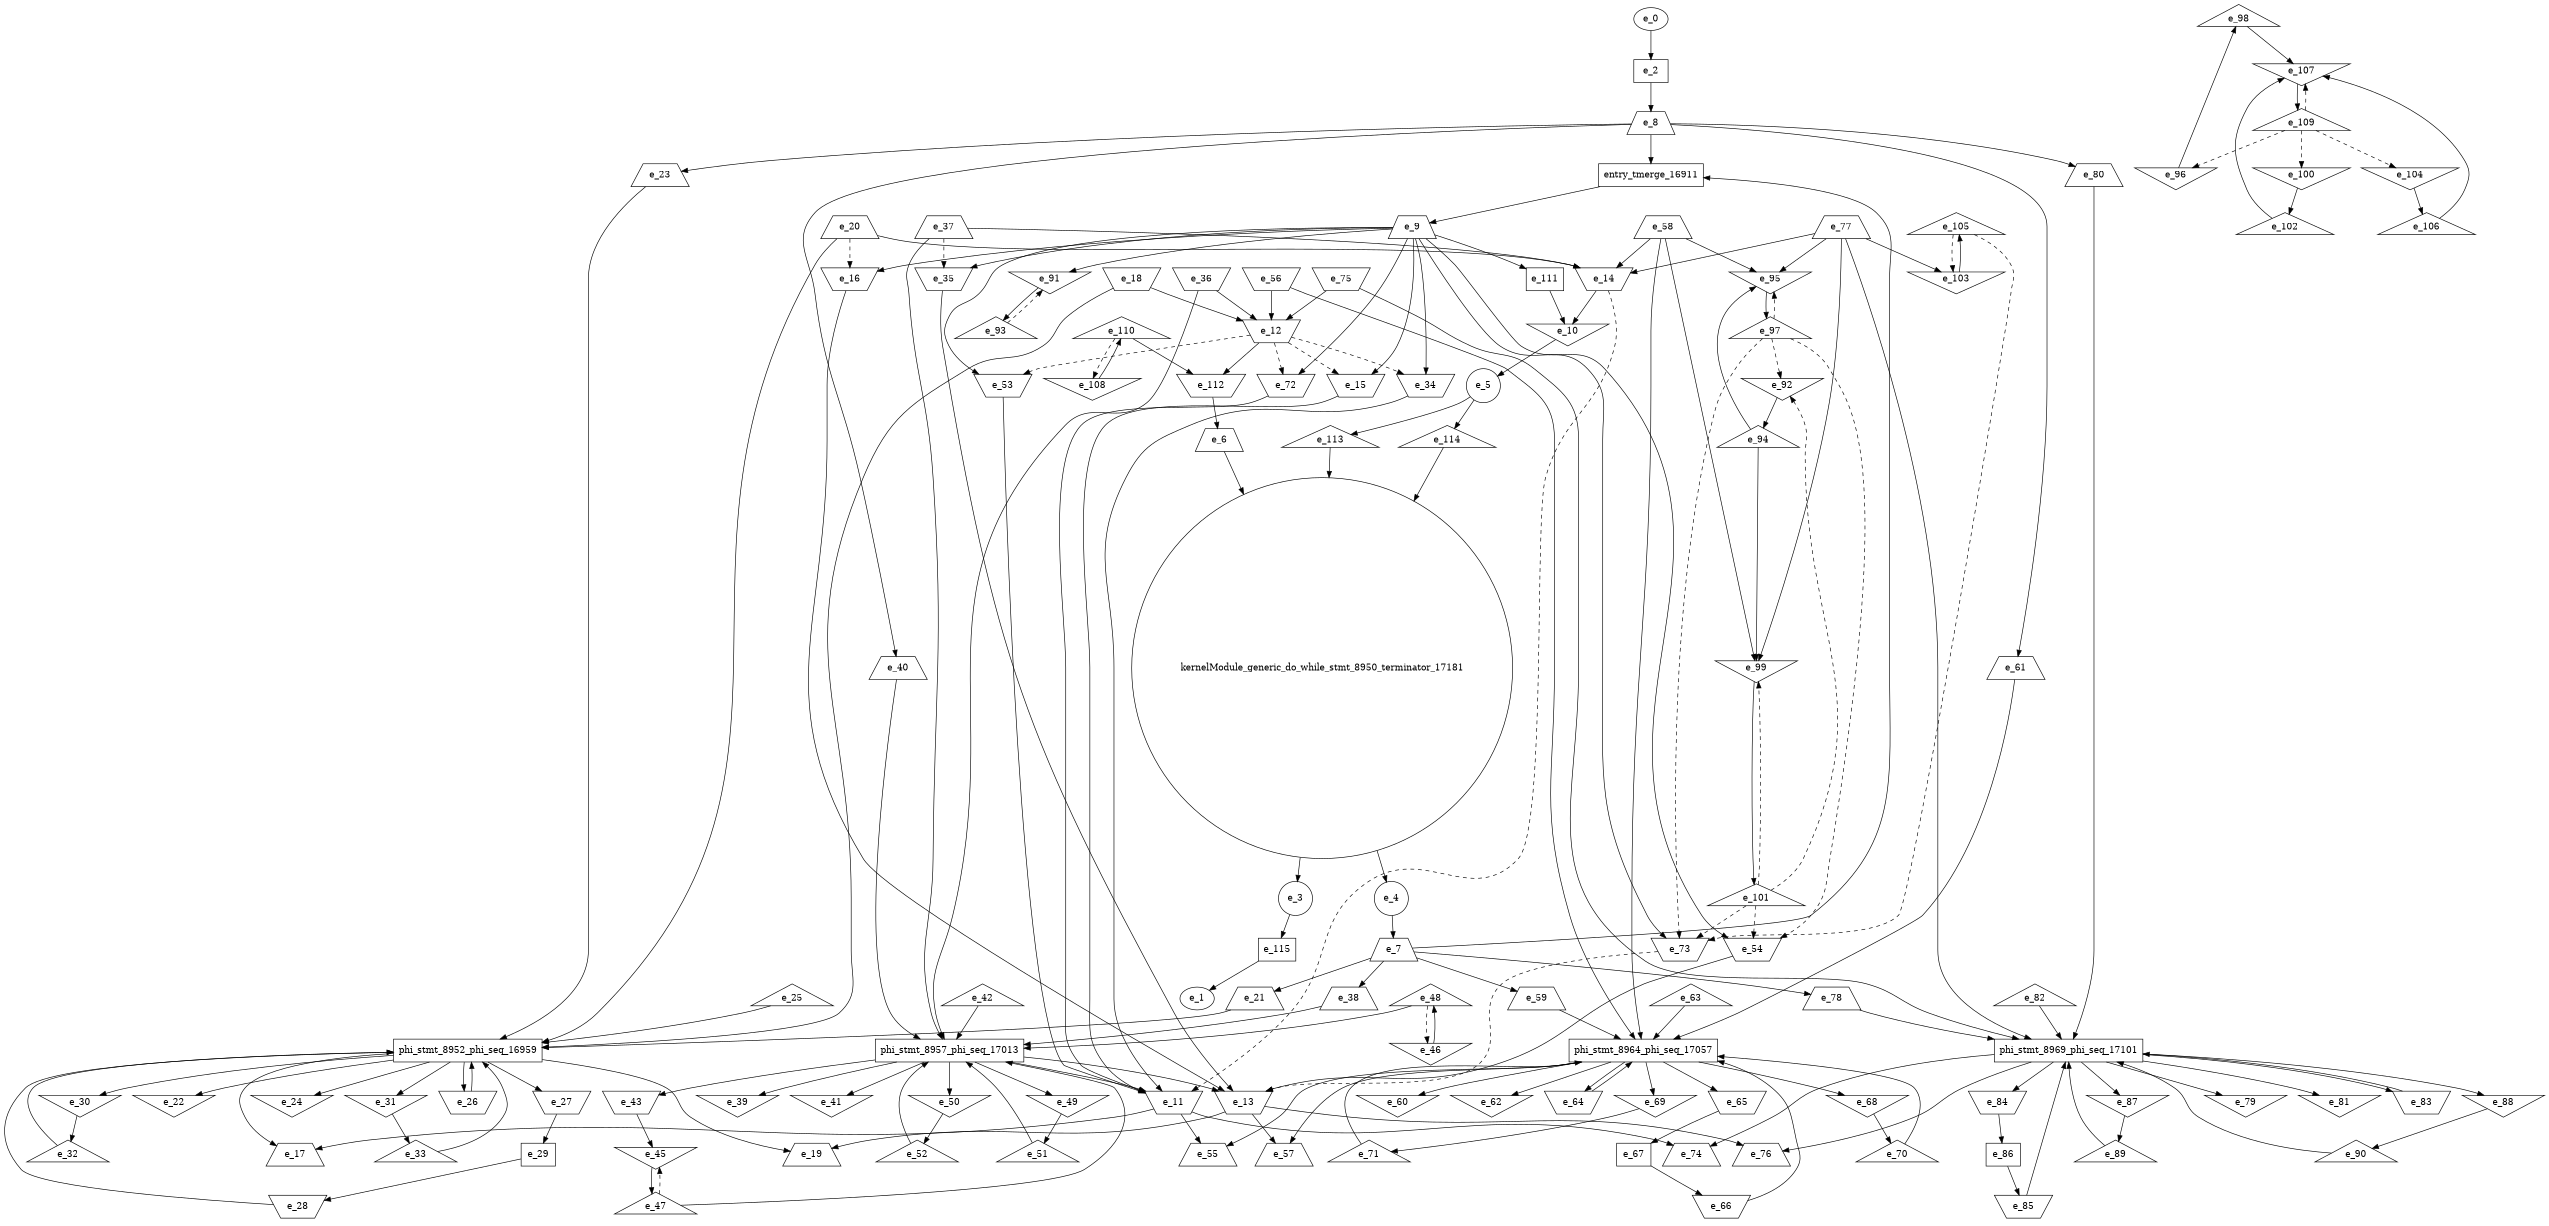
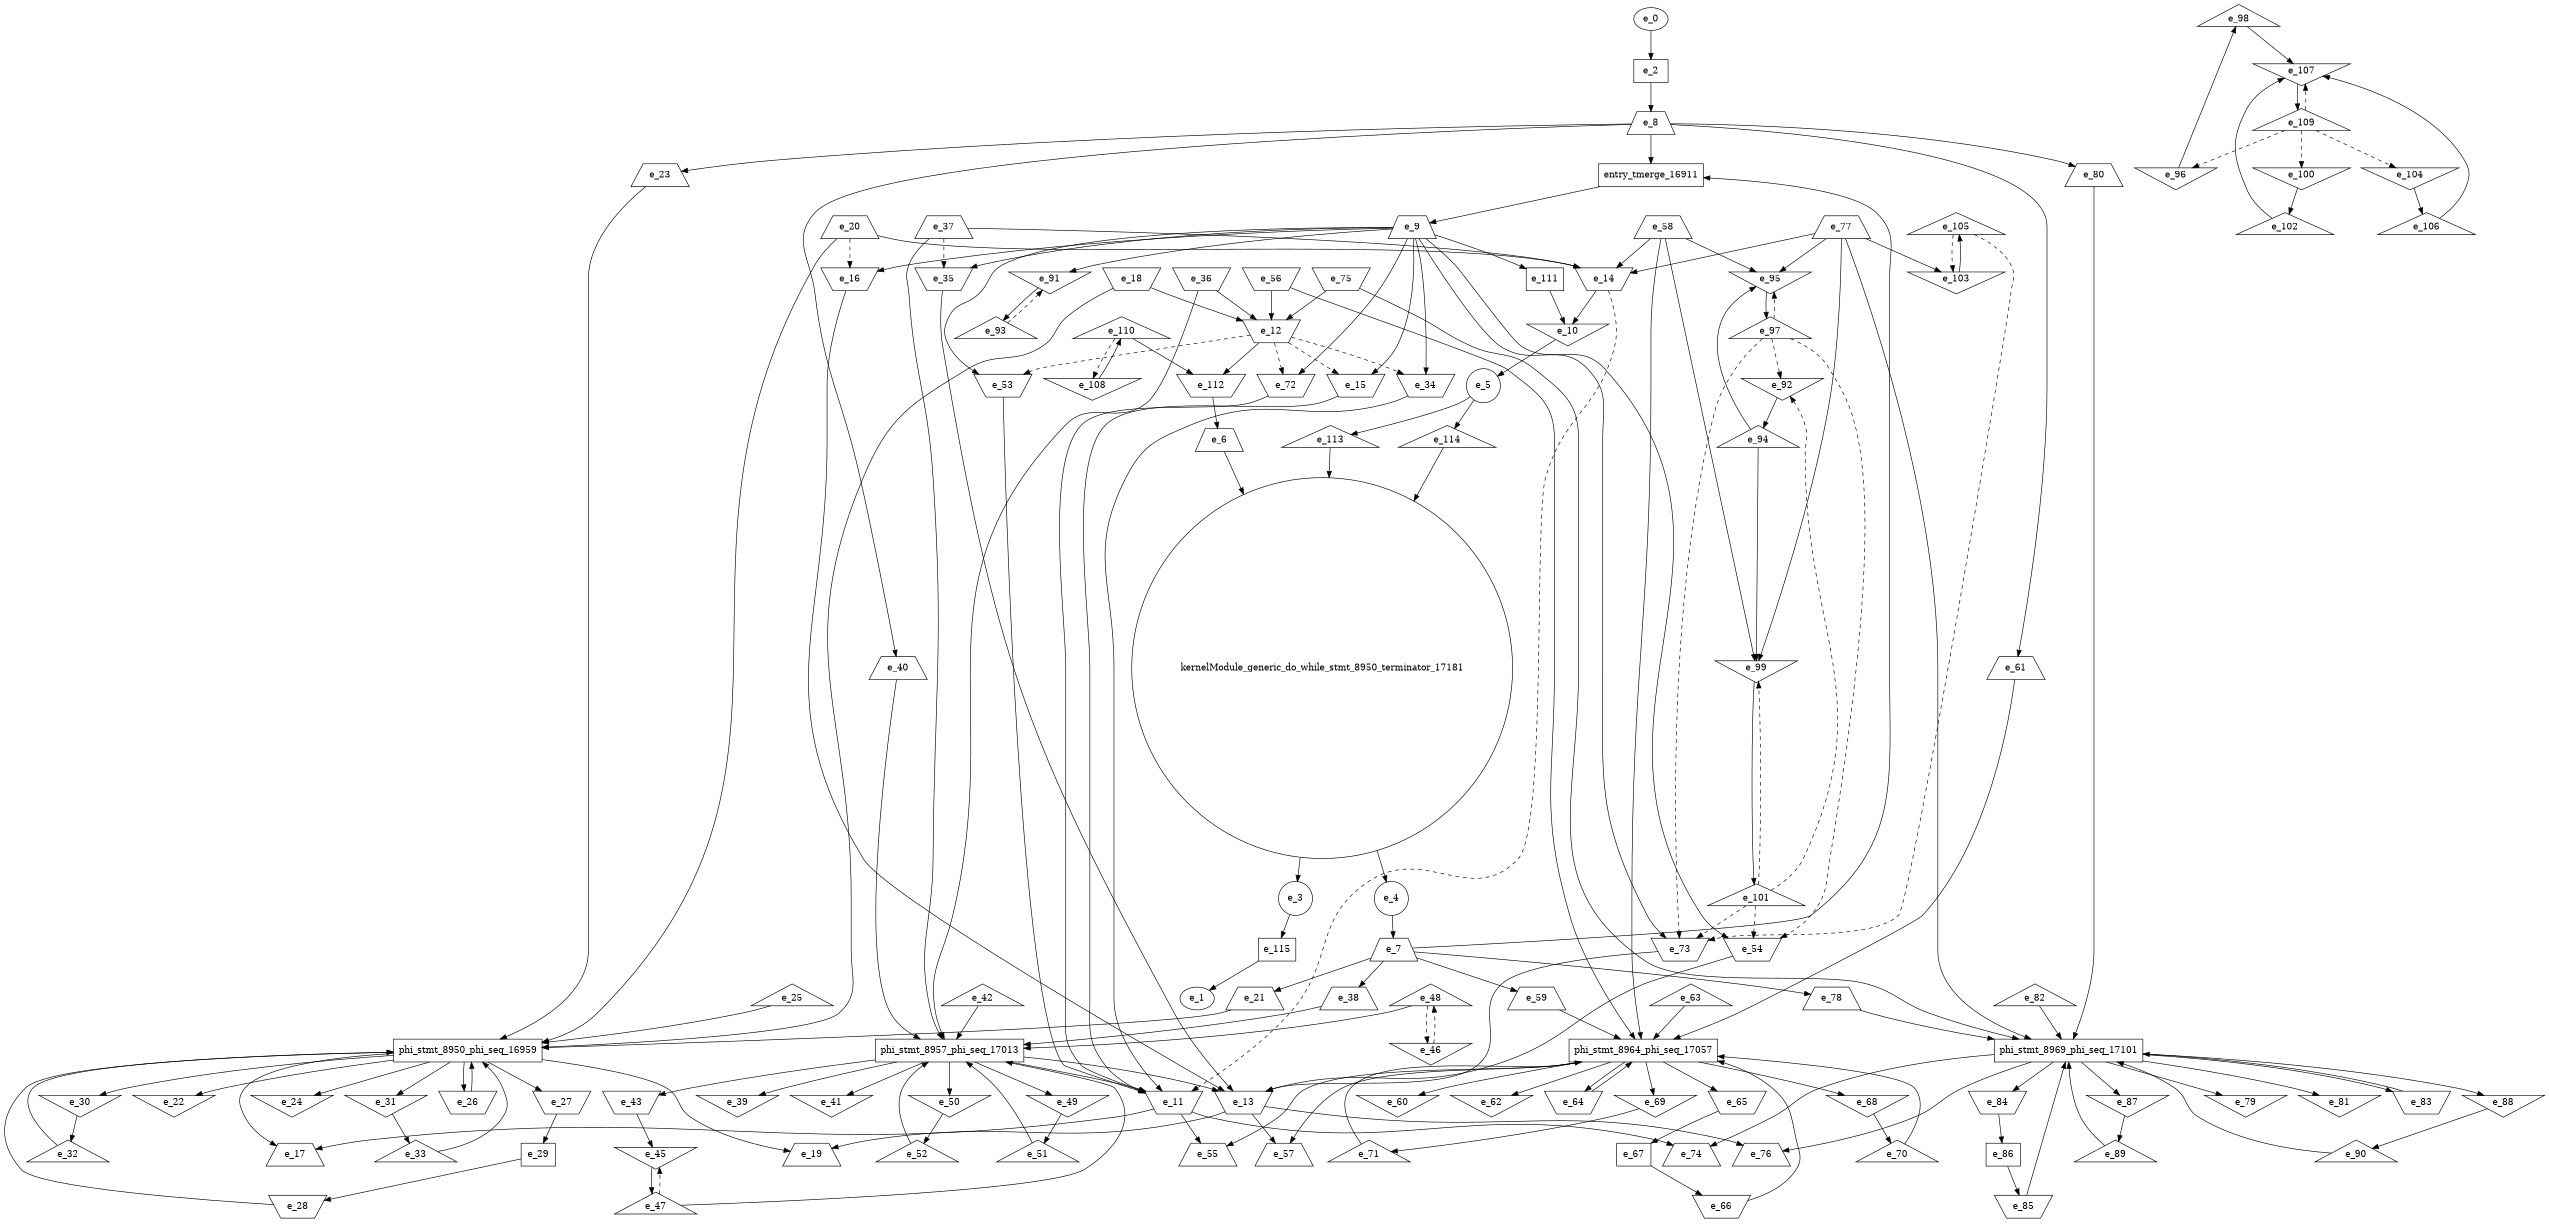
(1435, 1028) -> (1435, 1028)
(1489, 1048) -> (1489, 1048)
(468, 1051) -> (468, 1051)
